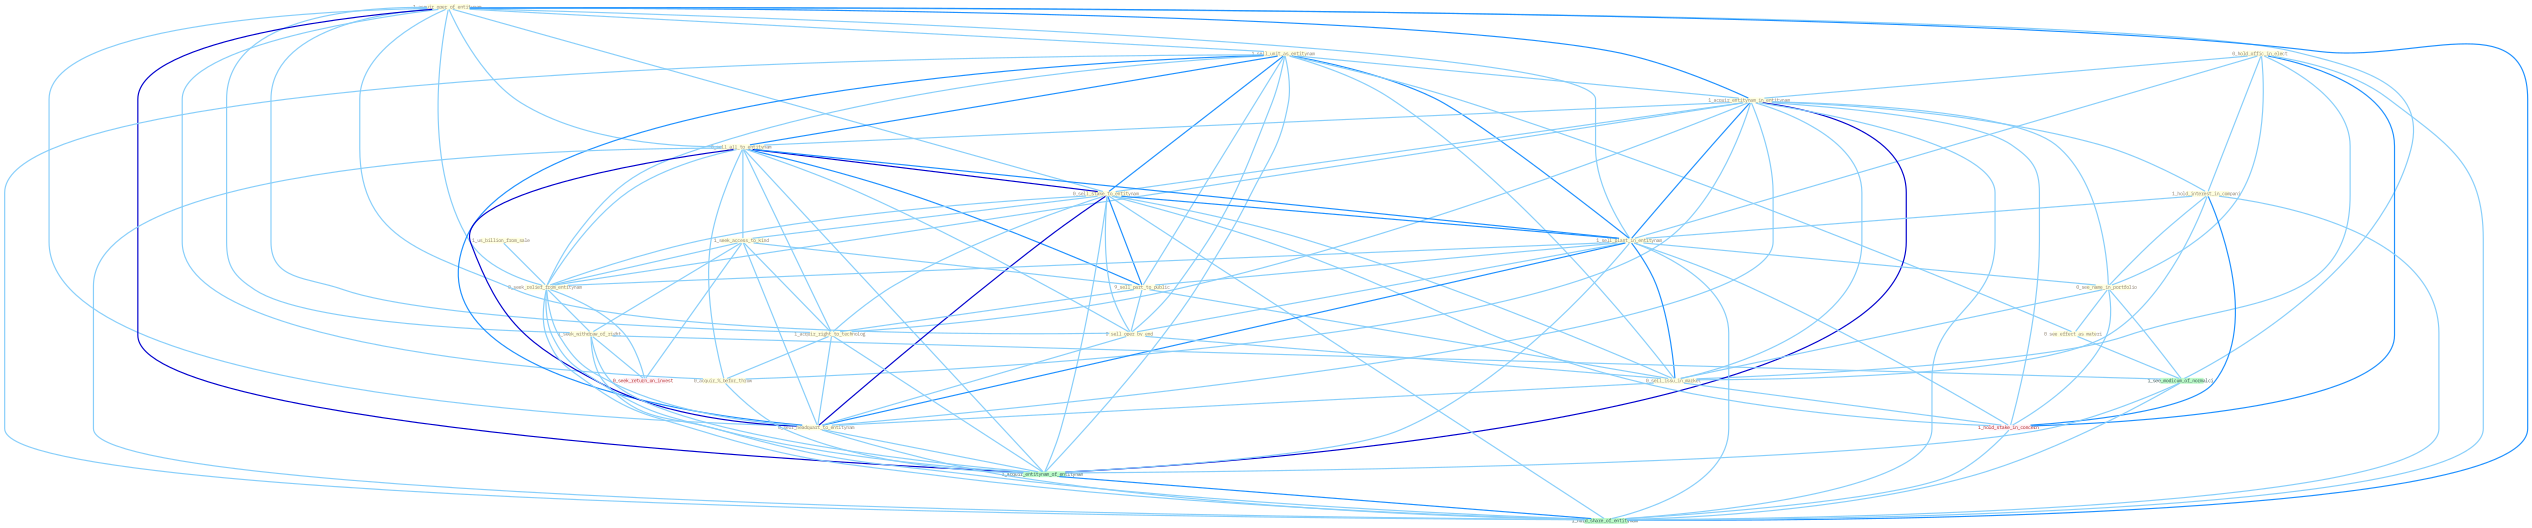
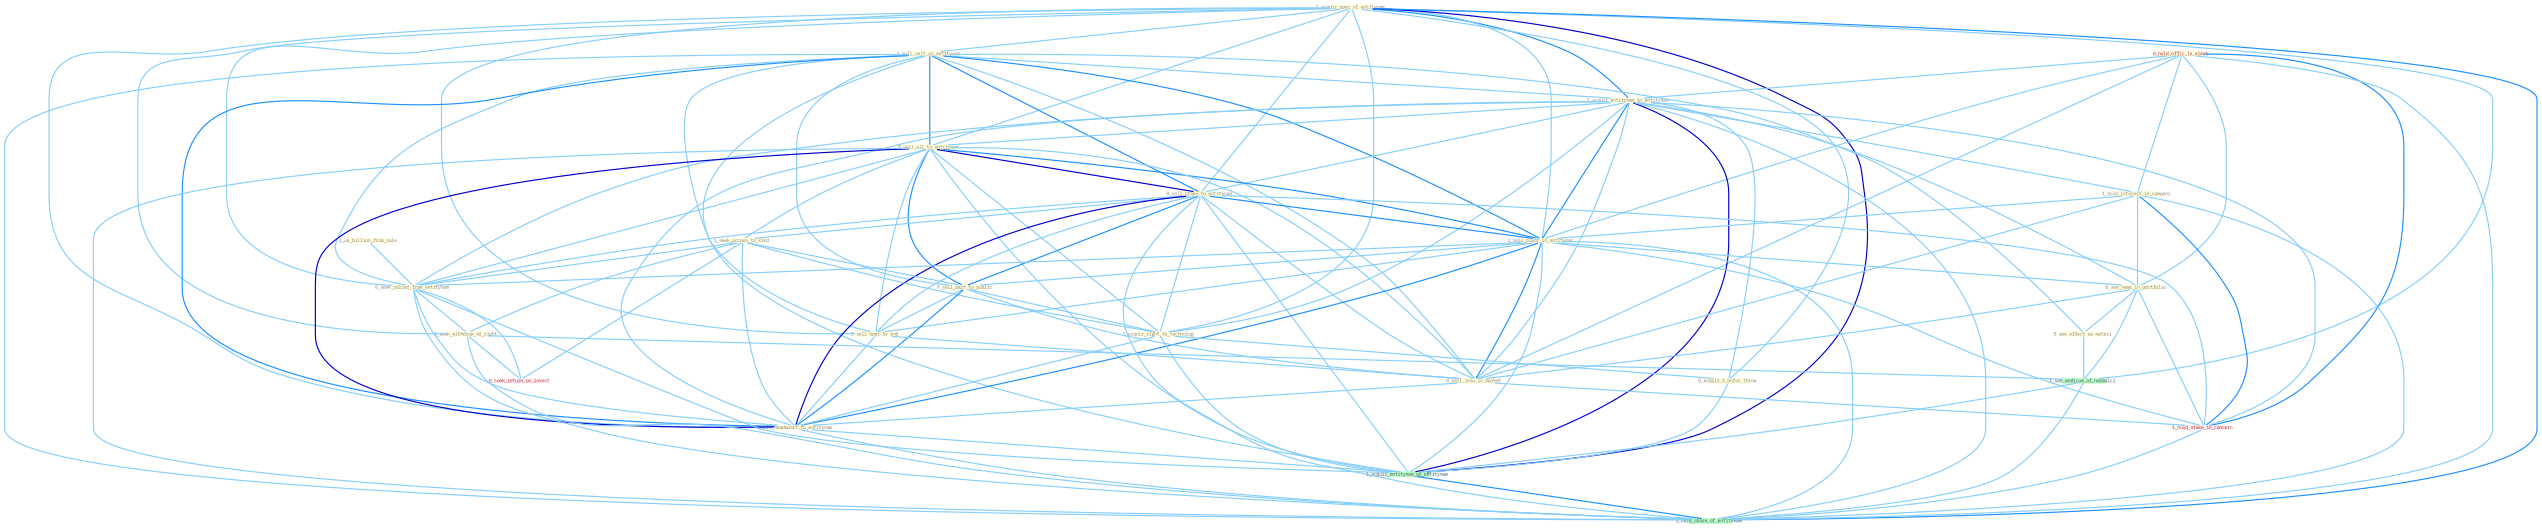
(2261, 54) -> (2182, 54)
(714, 227) -> (1281, 217)
none -> (882, 359)
(791, 441) -> none
